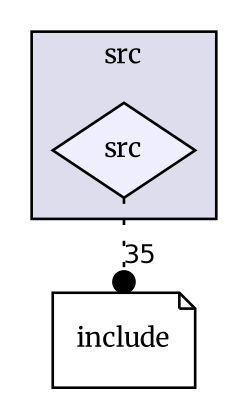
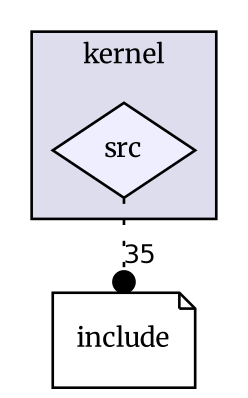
(124, 57) -> (124, 57)
